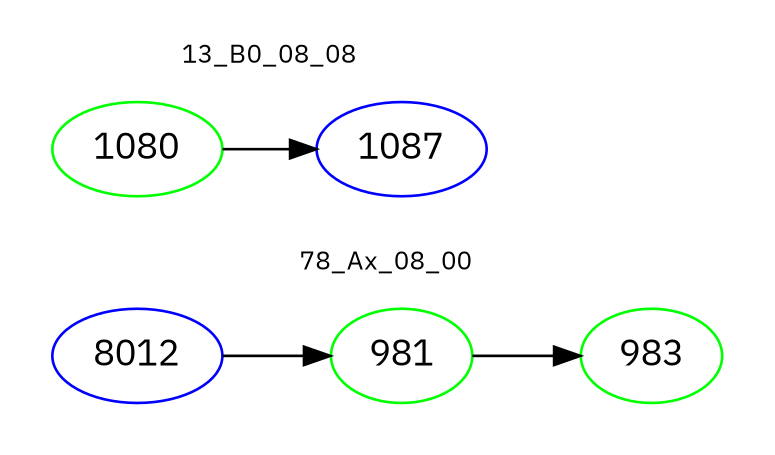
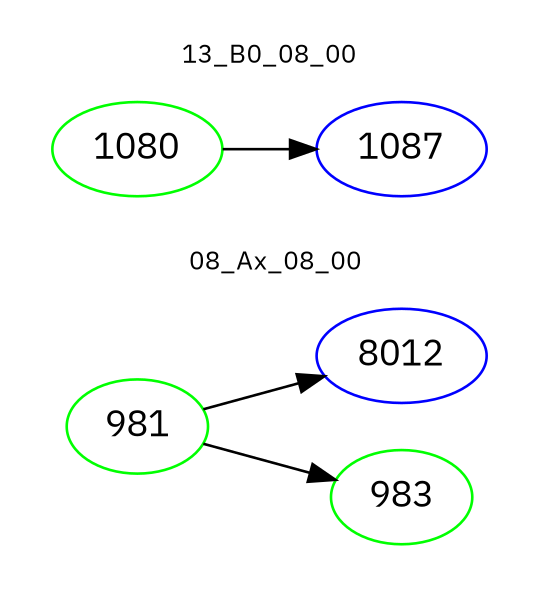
(270, 56) -> (270, 56)
(387, 263) -> (277, 263)
(263, 356) -> (251, 396)
